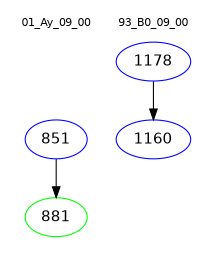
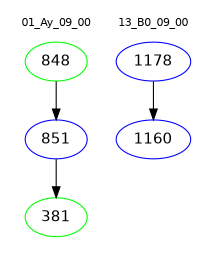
(153, 23) -> (153, 23)
none -> (56, 62)
(56, 217) -> (56, 217)
